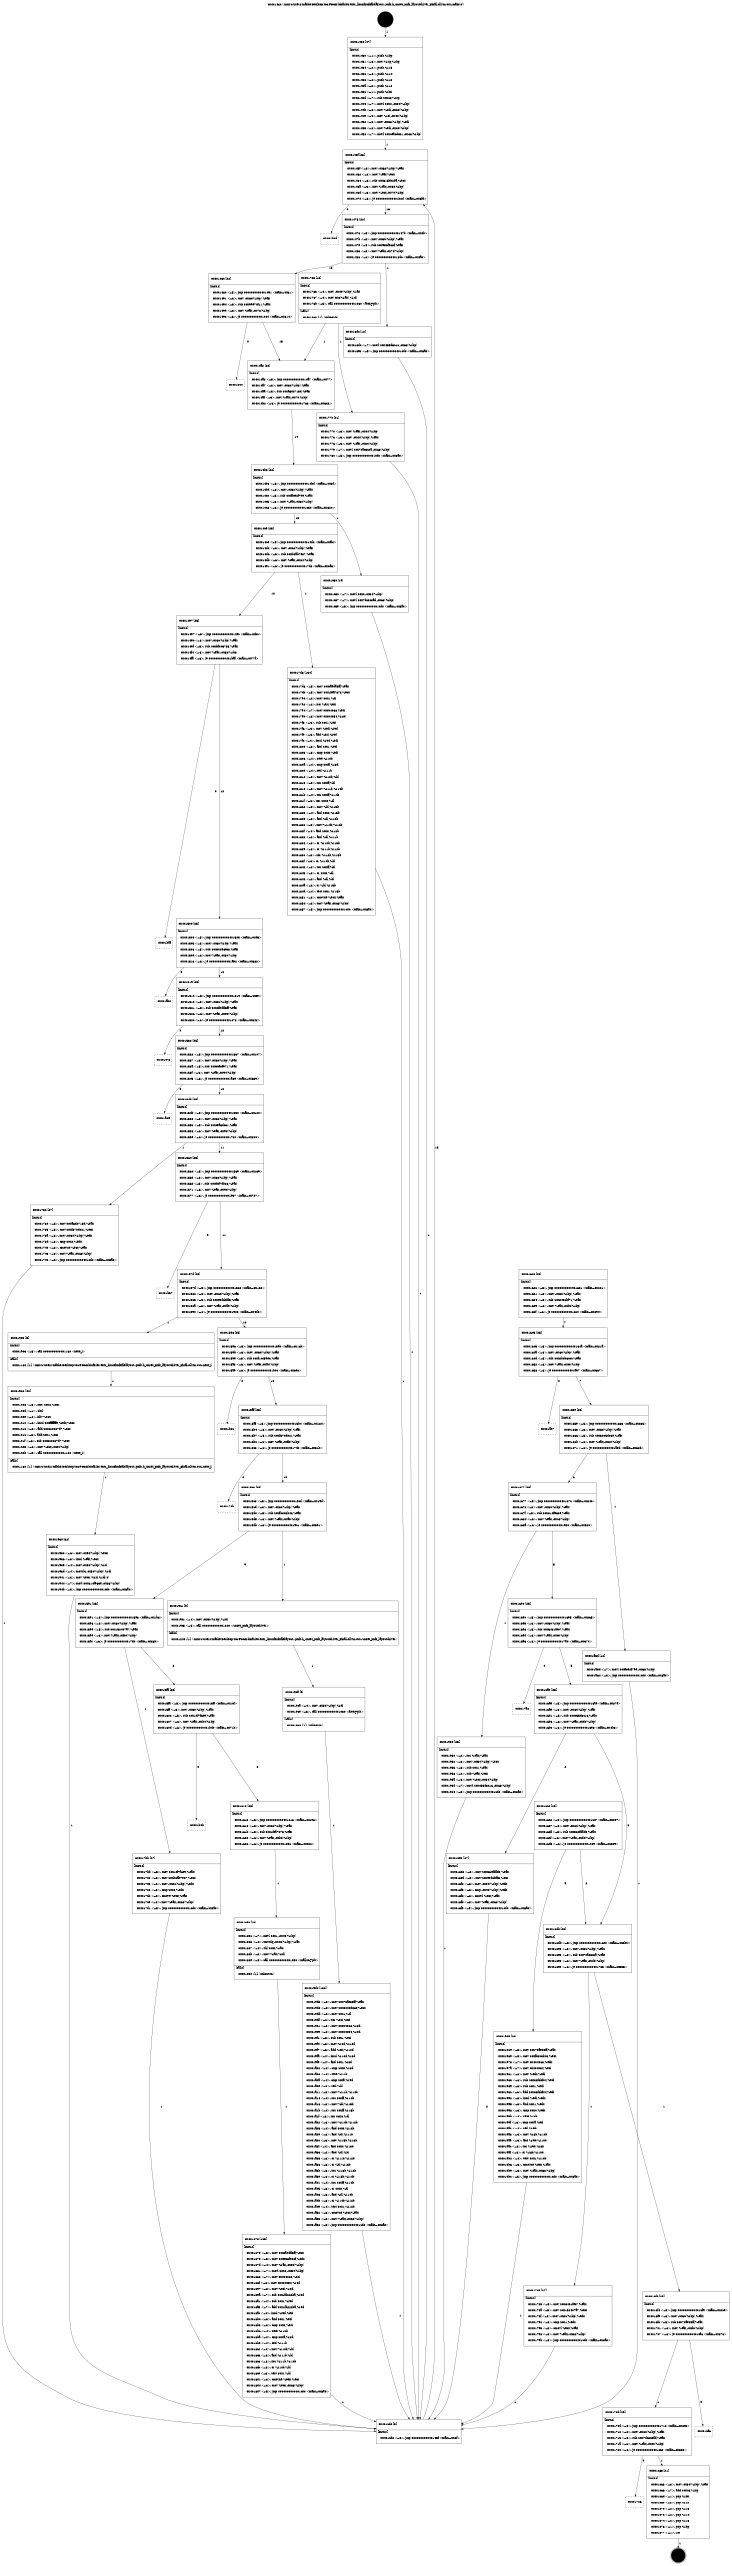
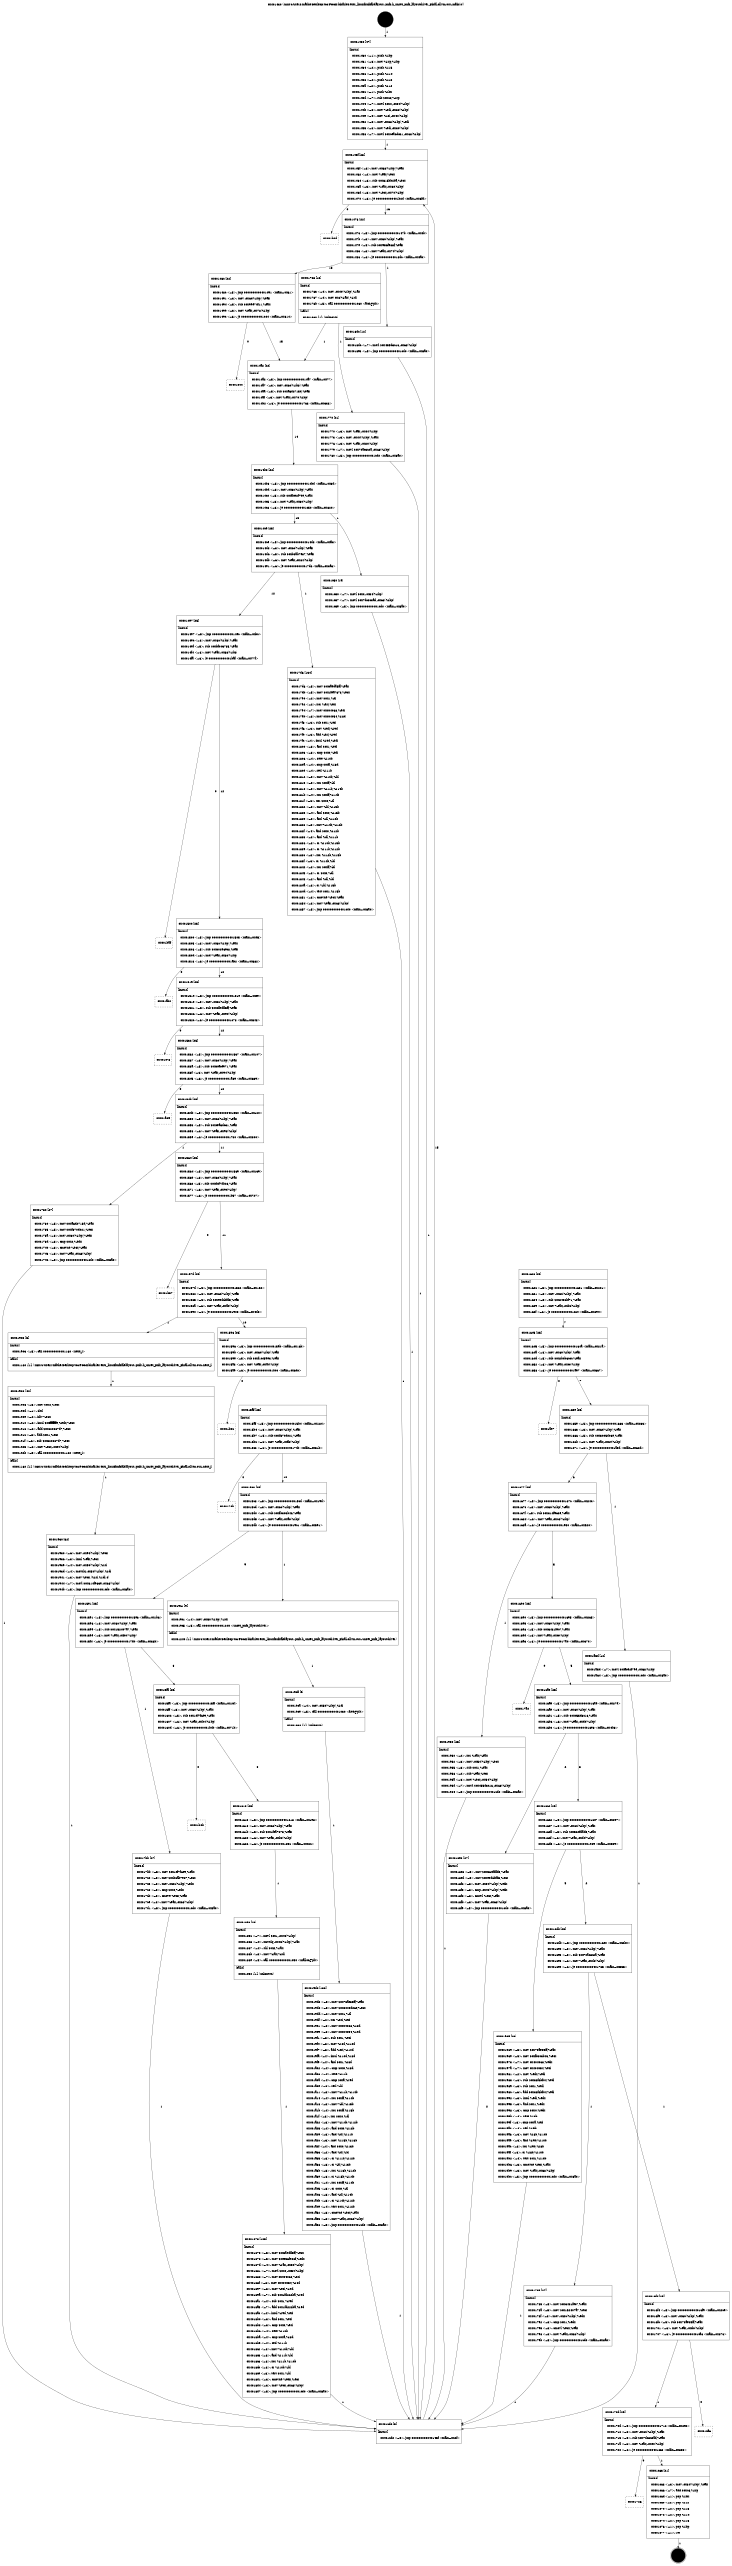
(272, 1390) -> none
(626, 1827) -> (578, 1766)
